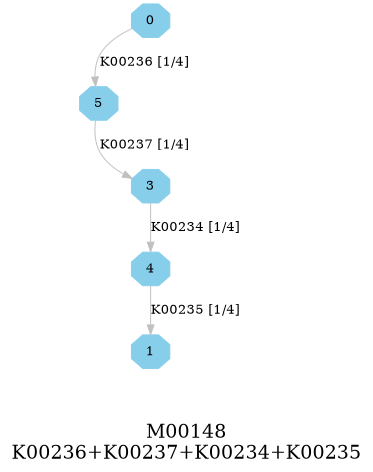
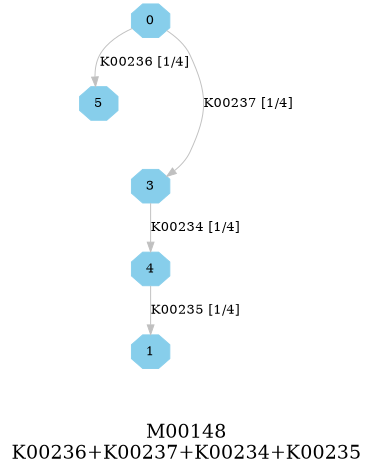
(100, 152) -> (203, 99)
